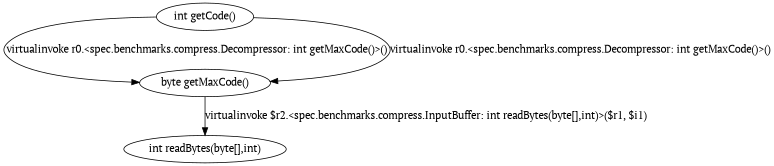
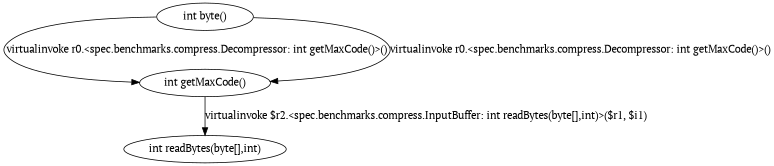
(205, 17) -> (205, 17)
(205, 83) -> (205, 83)
